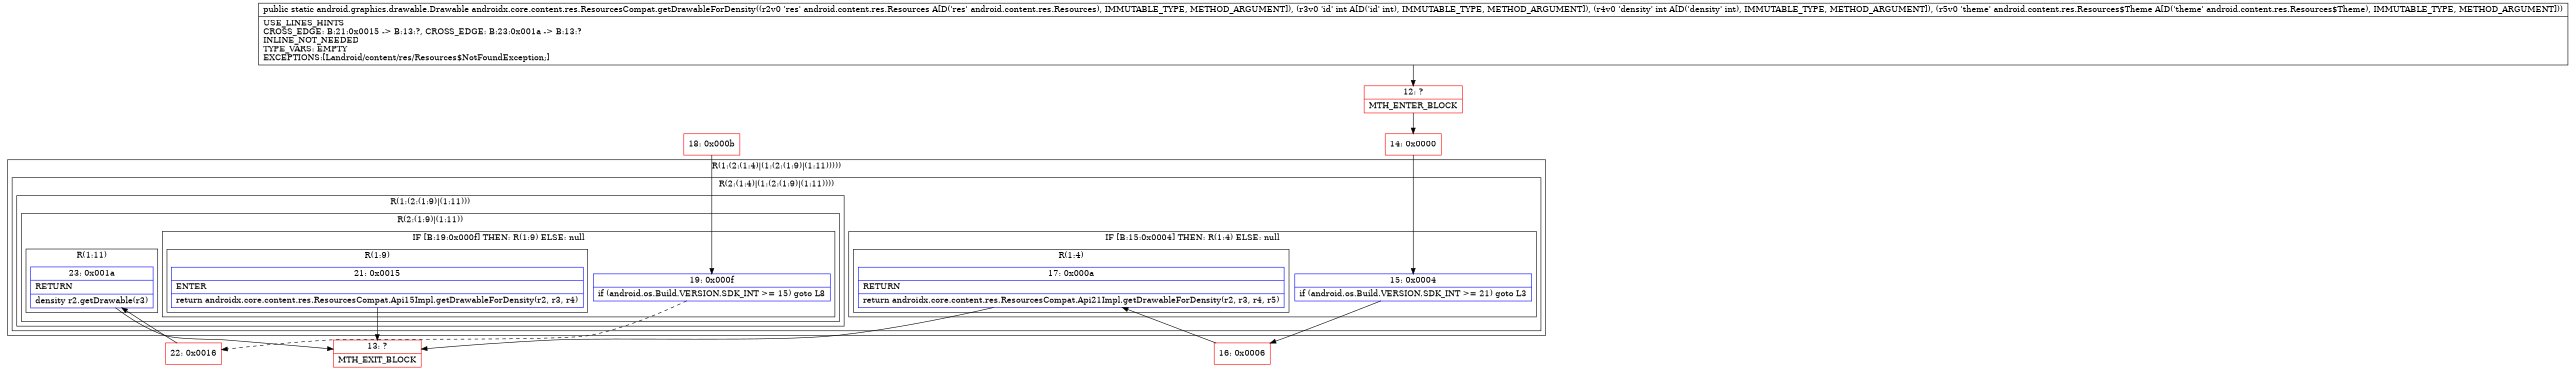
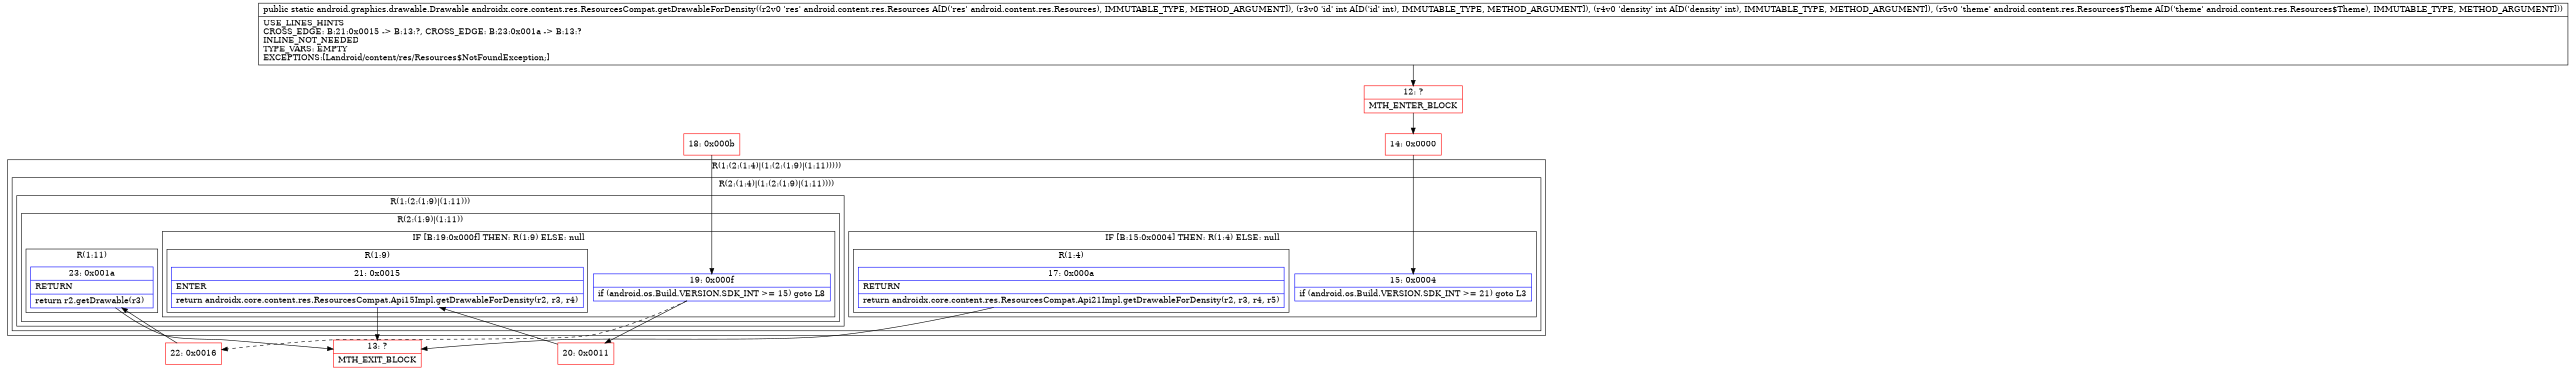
(92, 301) -> (90, 301)
none -> (586, 354)
(1242, 354) -> none
